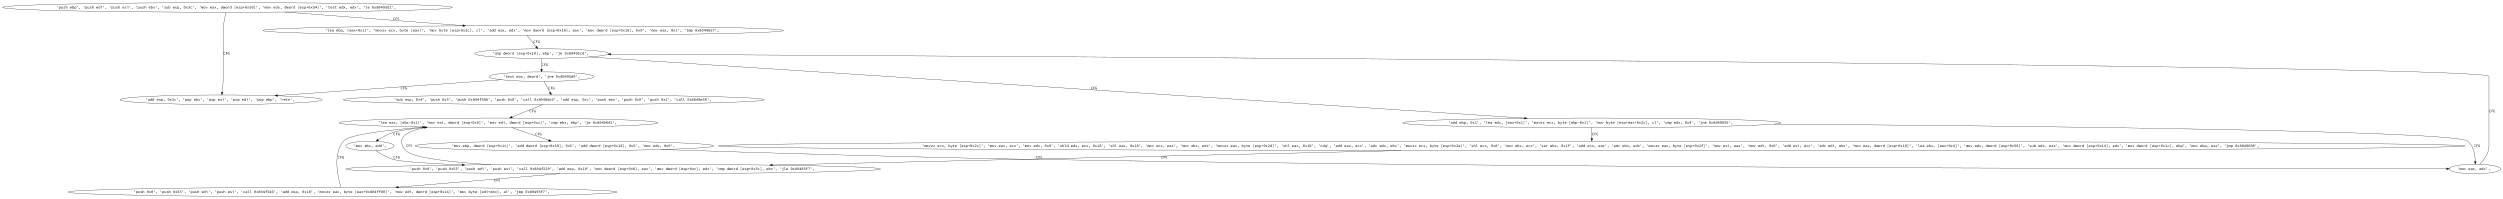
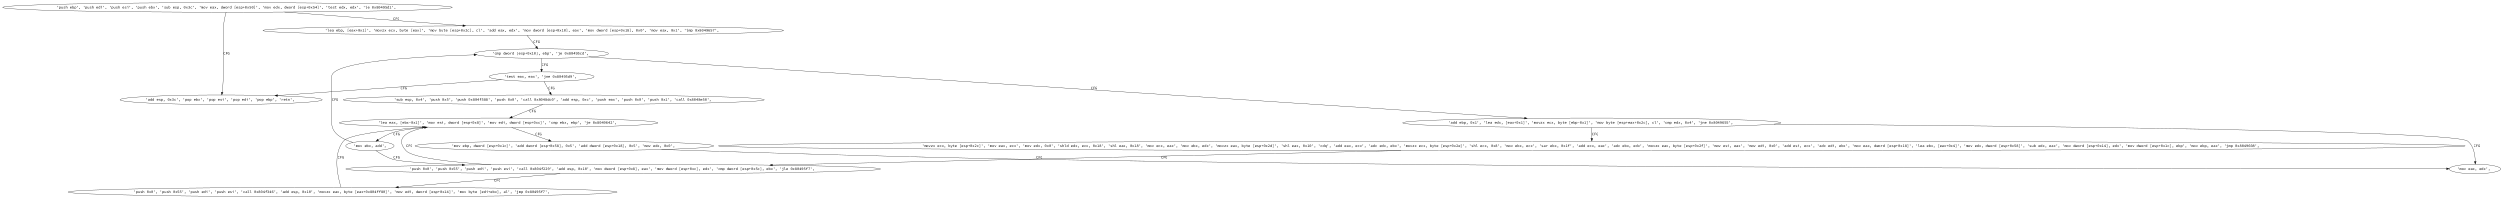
(1595, 61) -> (362, 63)
(542, 77) -> (542, 77)
